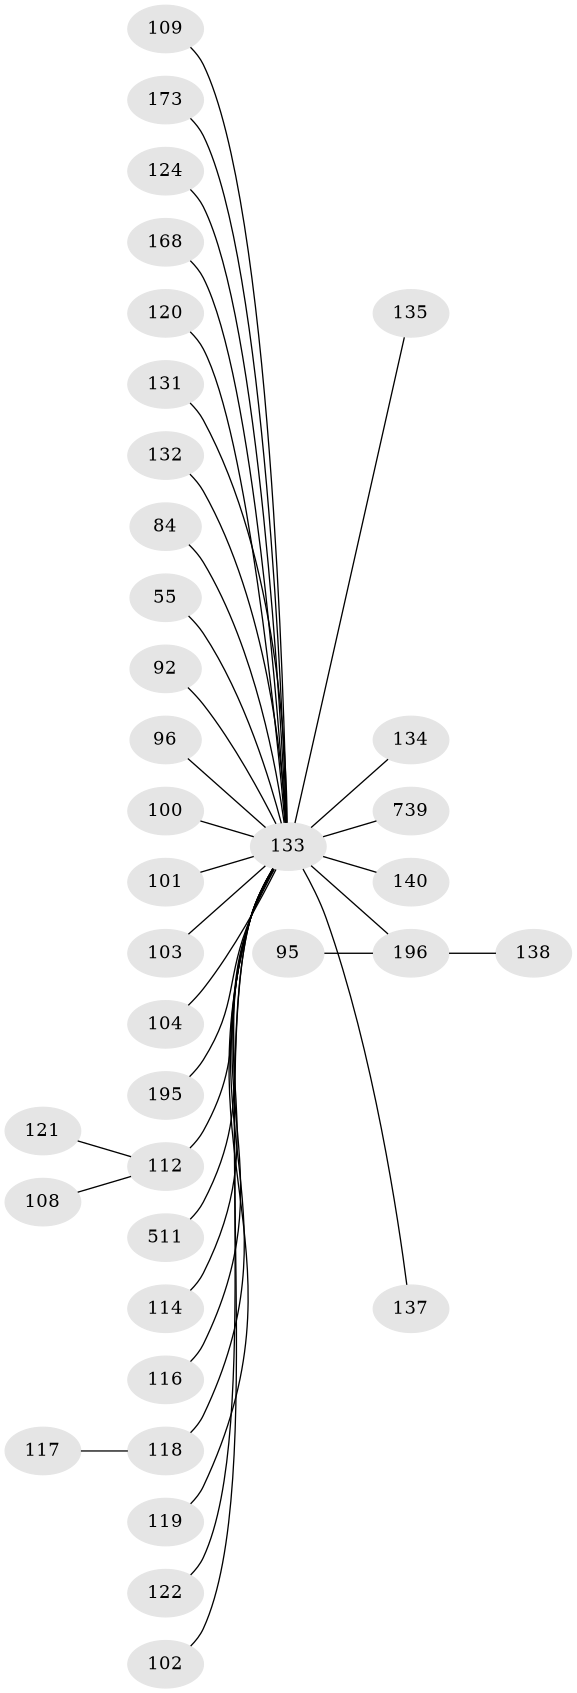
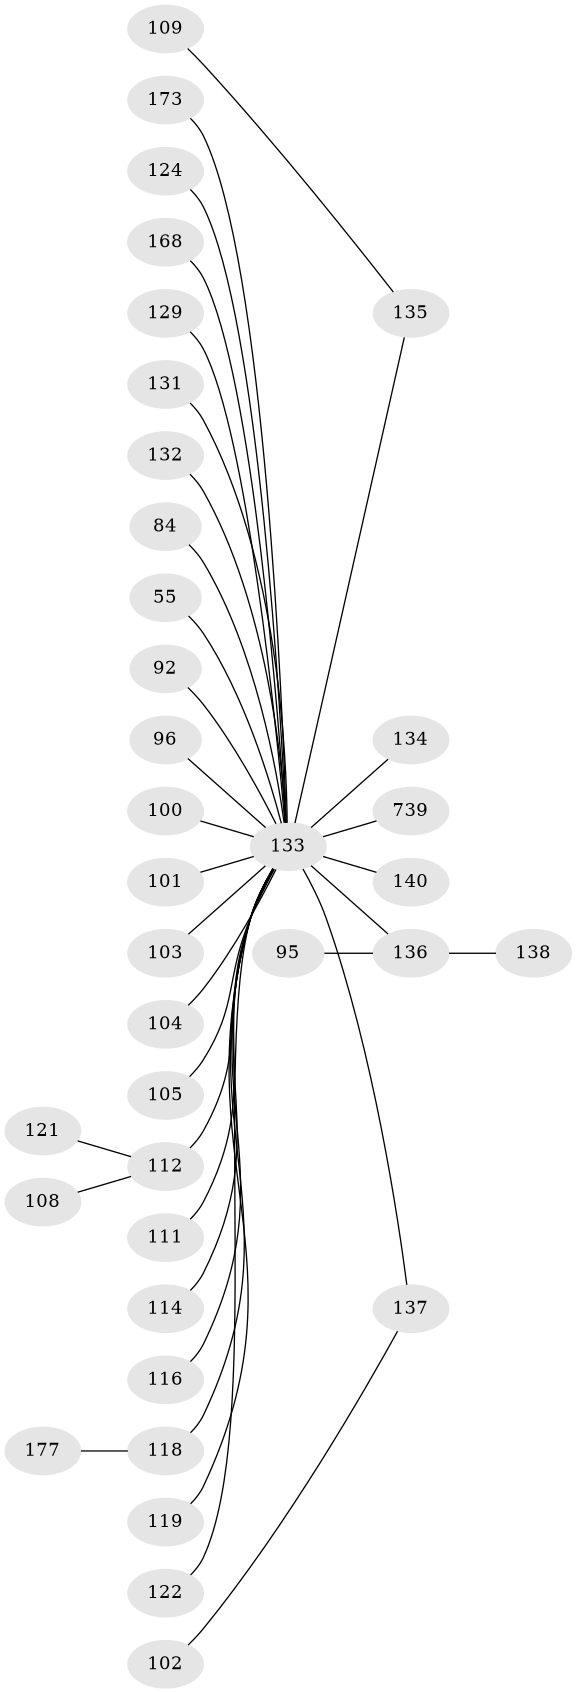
(166, 313) -> (166, 313)
(260, 351) -> (293, 168)
(411, 953) -> (411, 953)
(166, 1095) -> (166, 1095)
(166, 1238) -> (166, 1238)
(236, 1258) -> (300, 1493)
(43, 1451) -> (43, 1451)
